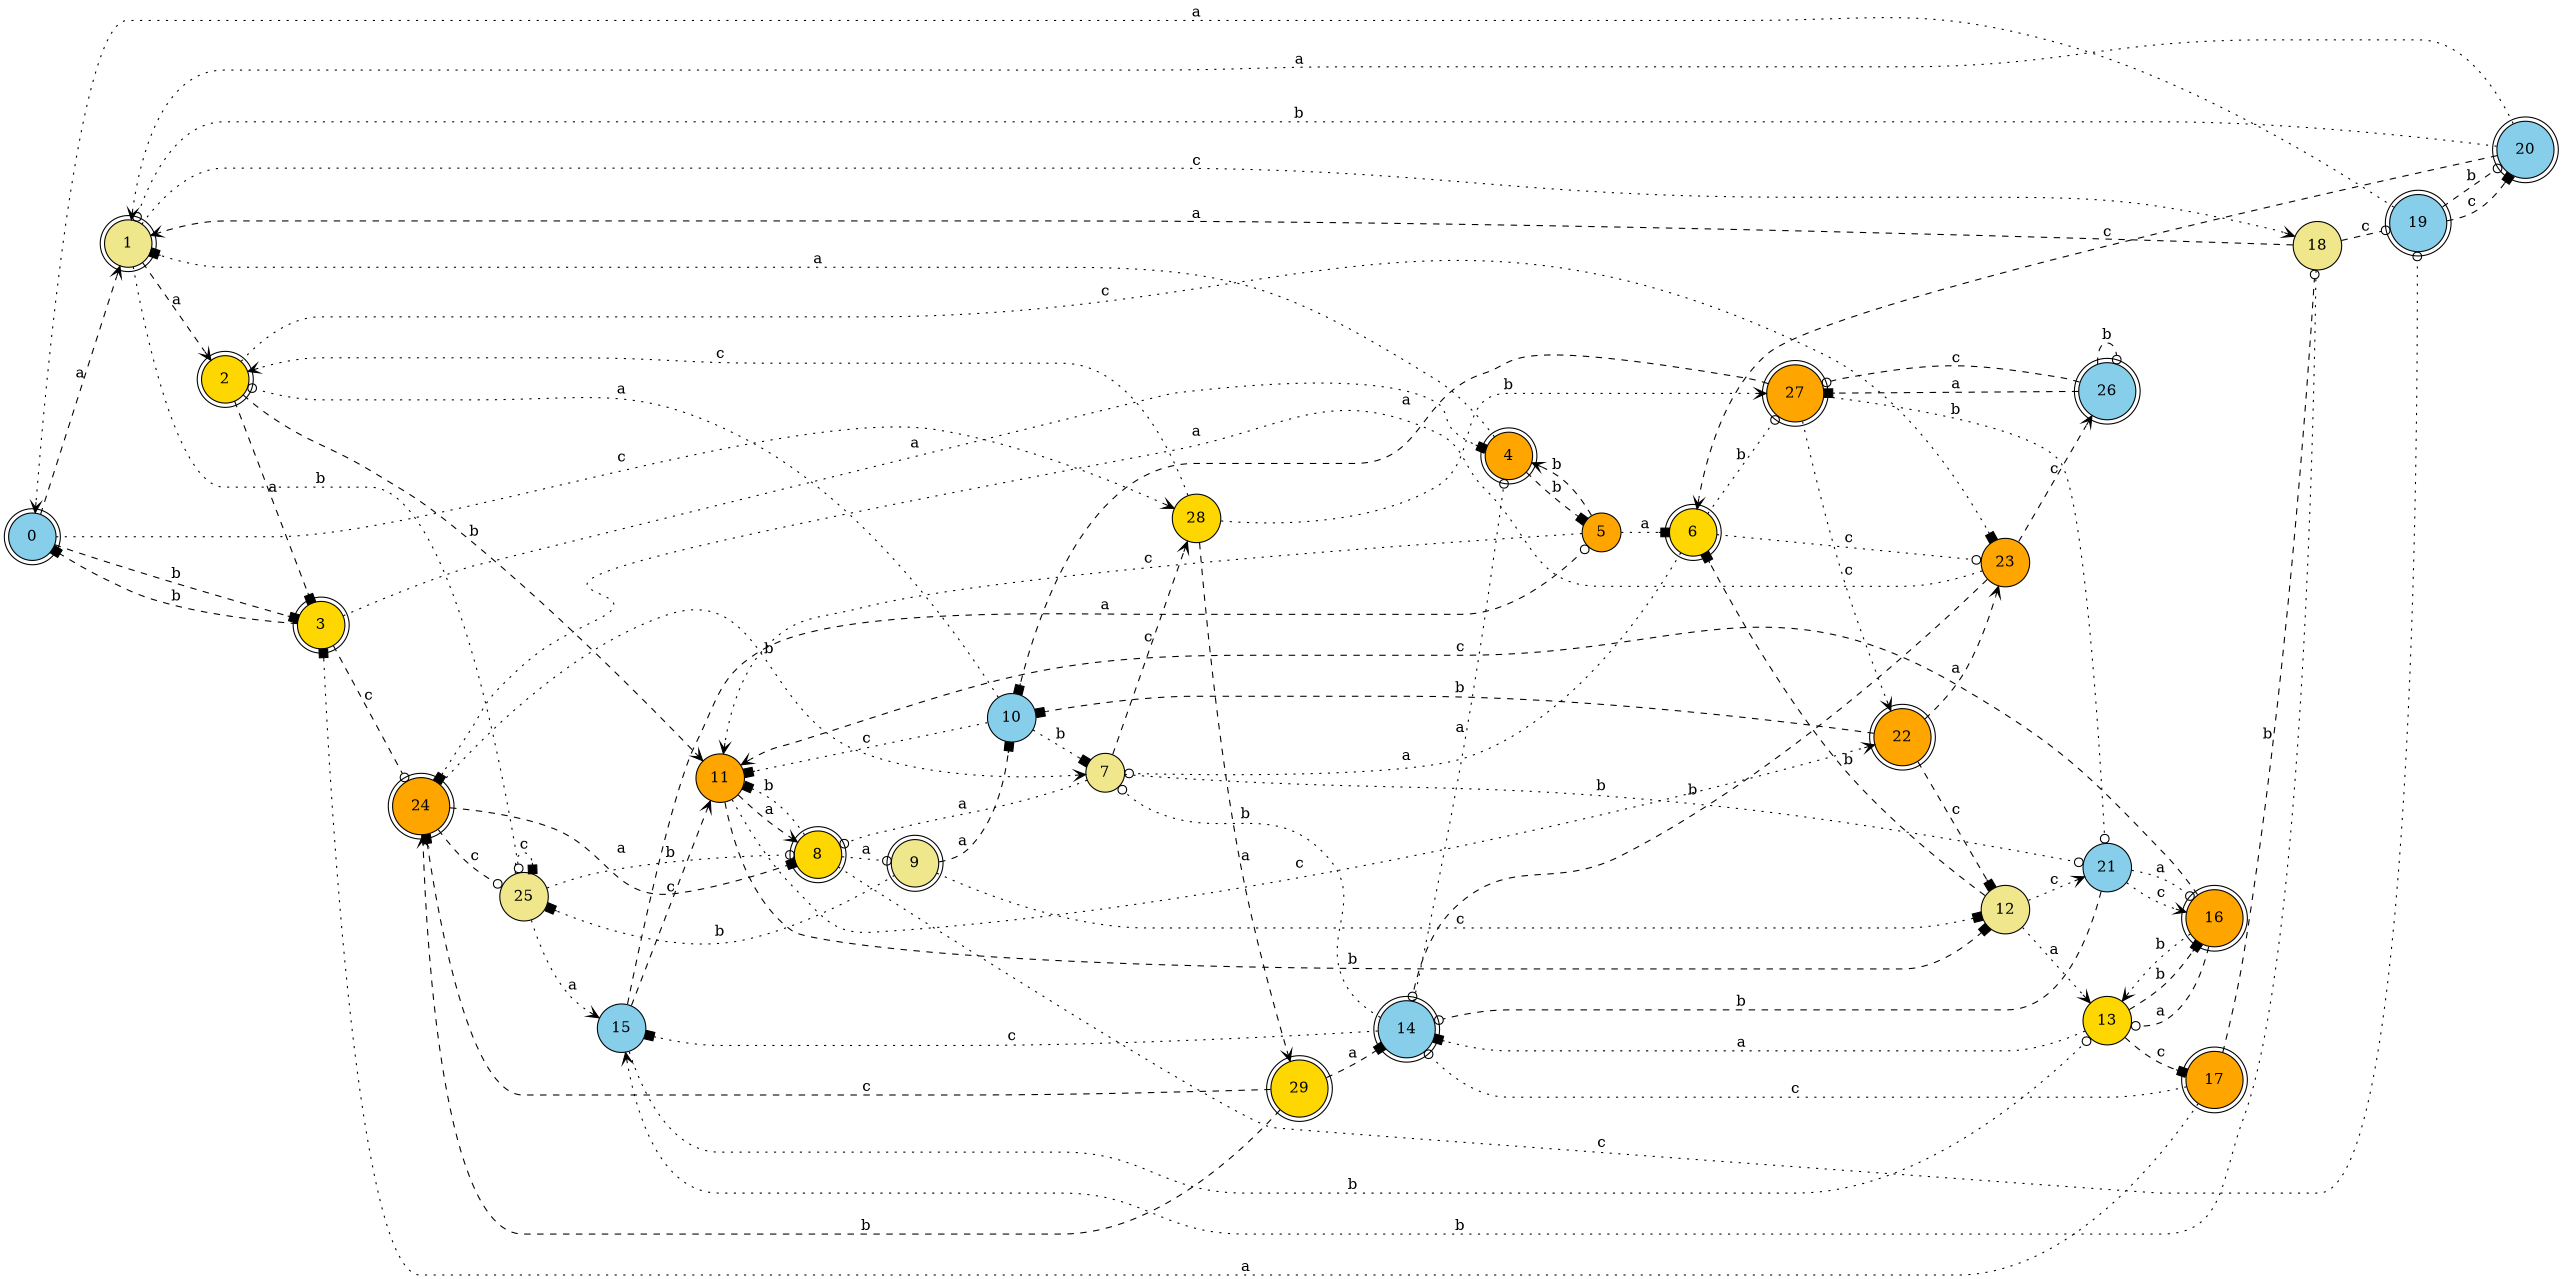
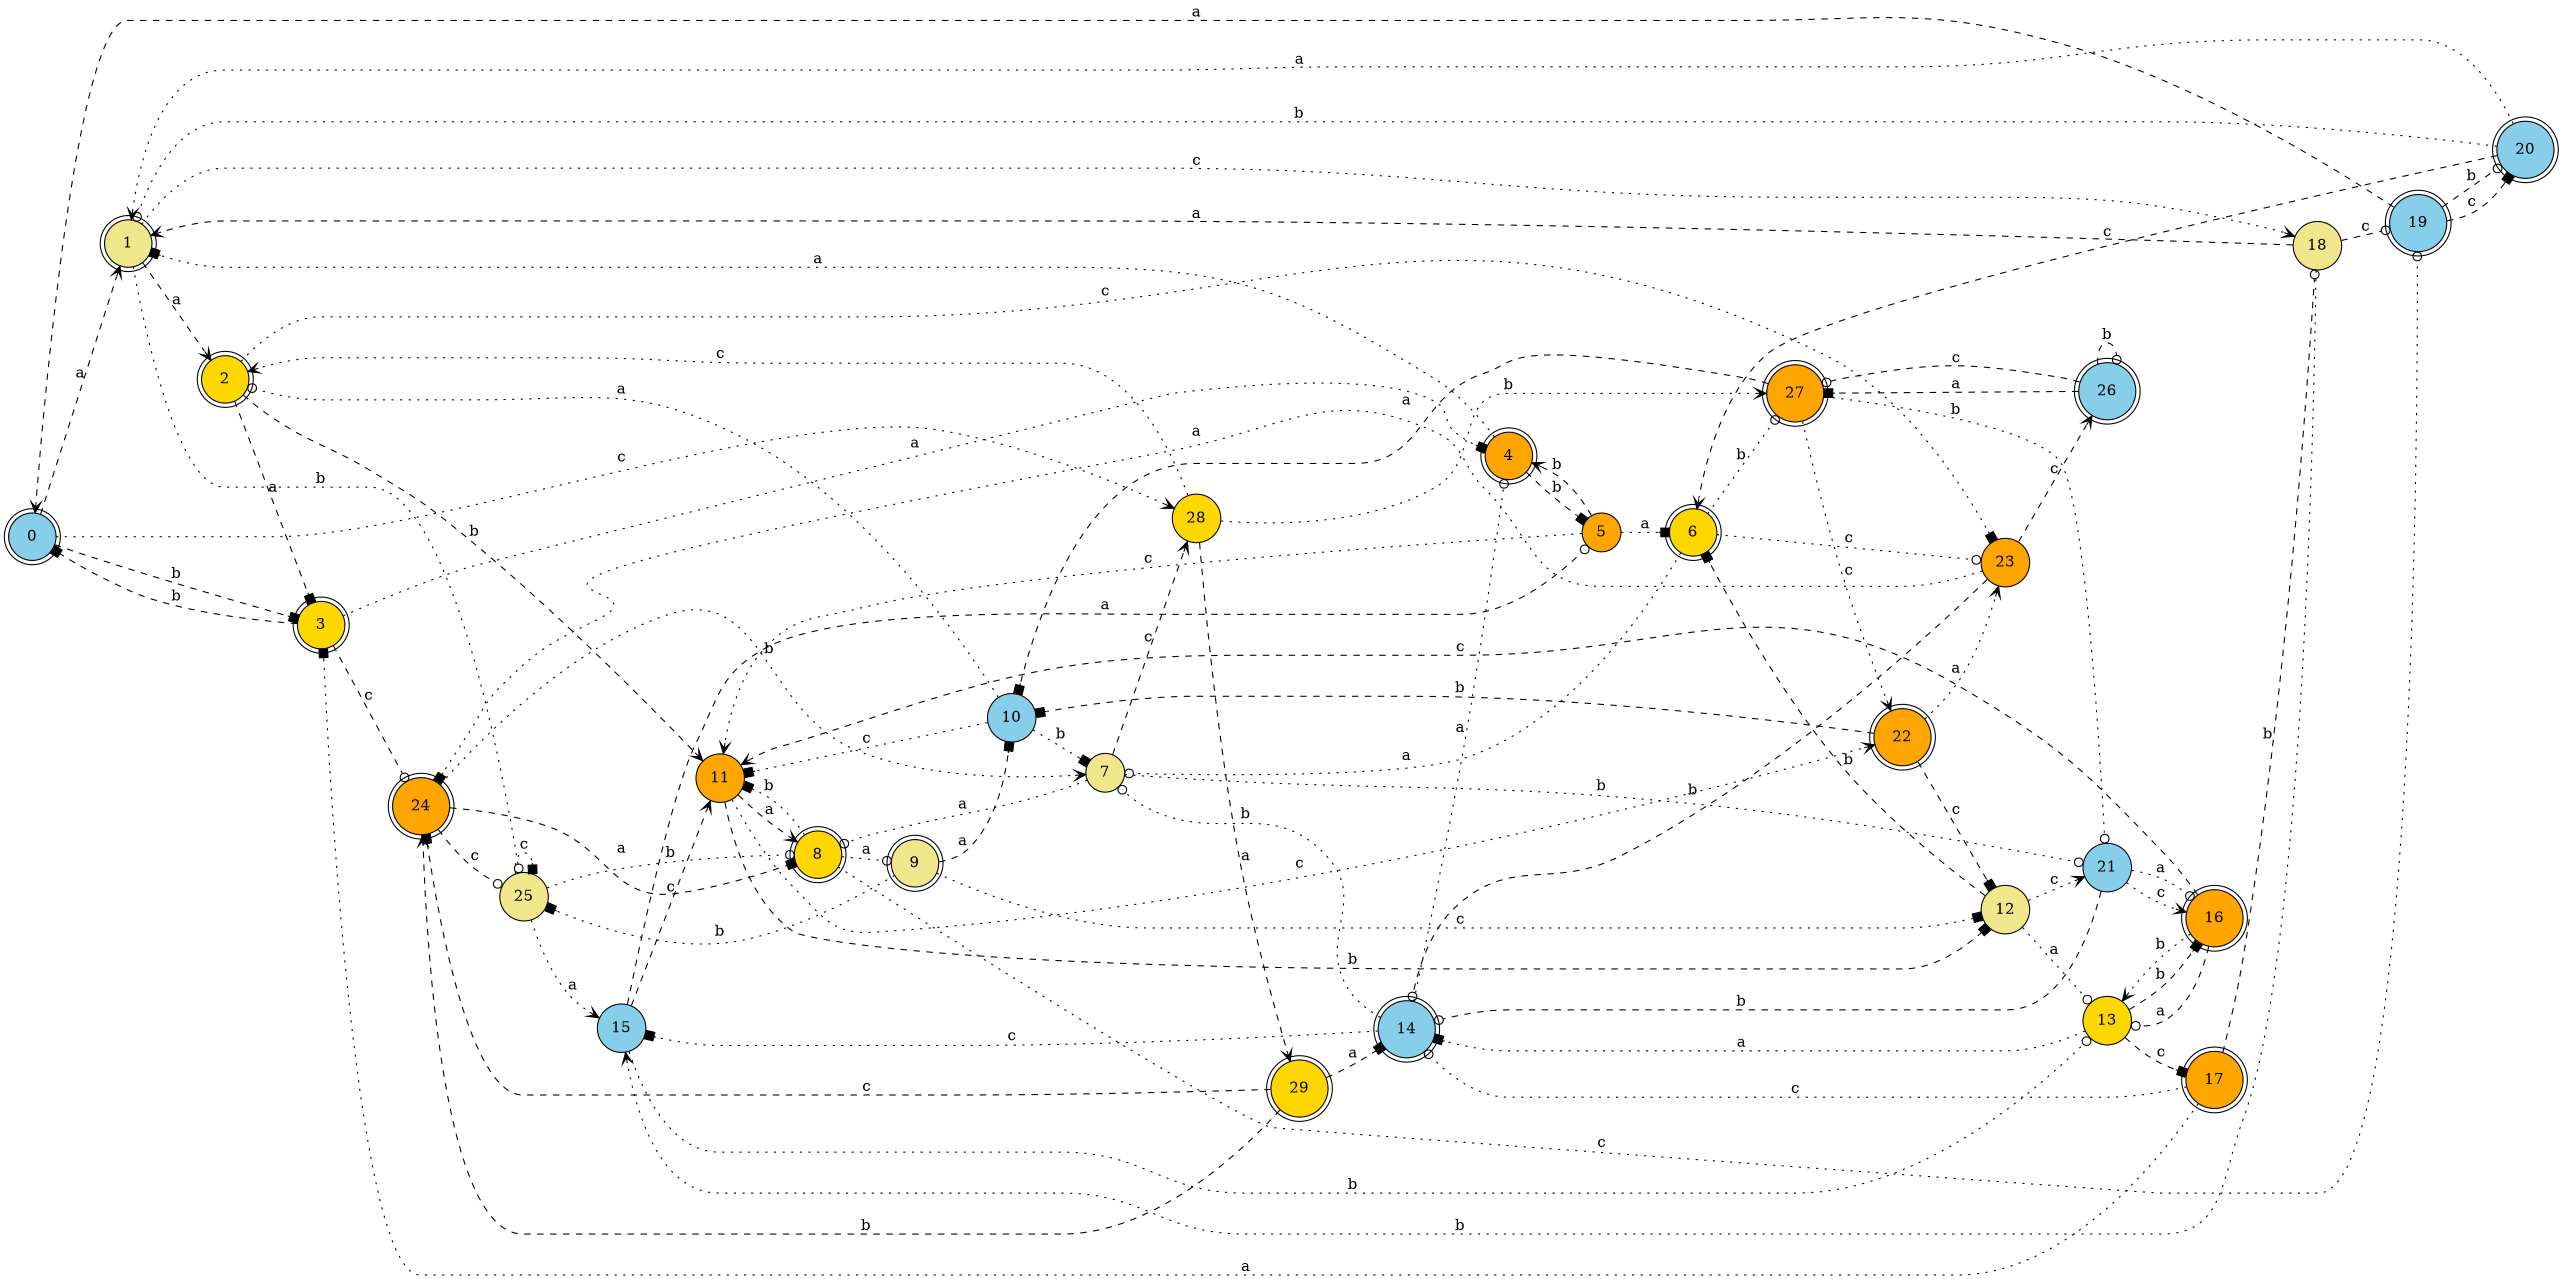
(1033, 20) -> (1033, 20)
(1969, 663) -> (1969, 663)
(2053, 961) -> (2053, 961)
